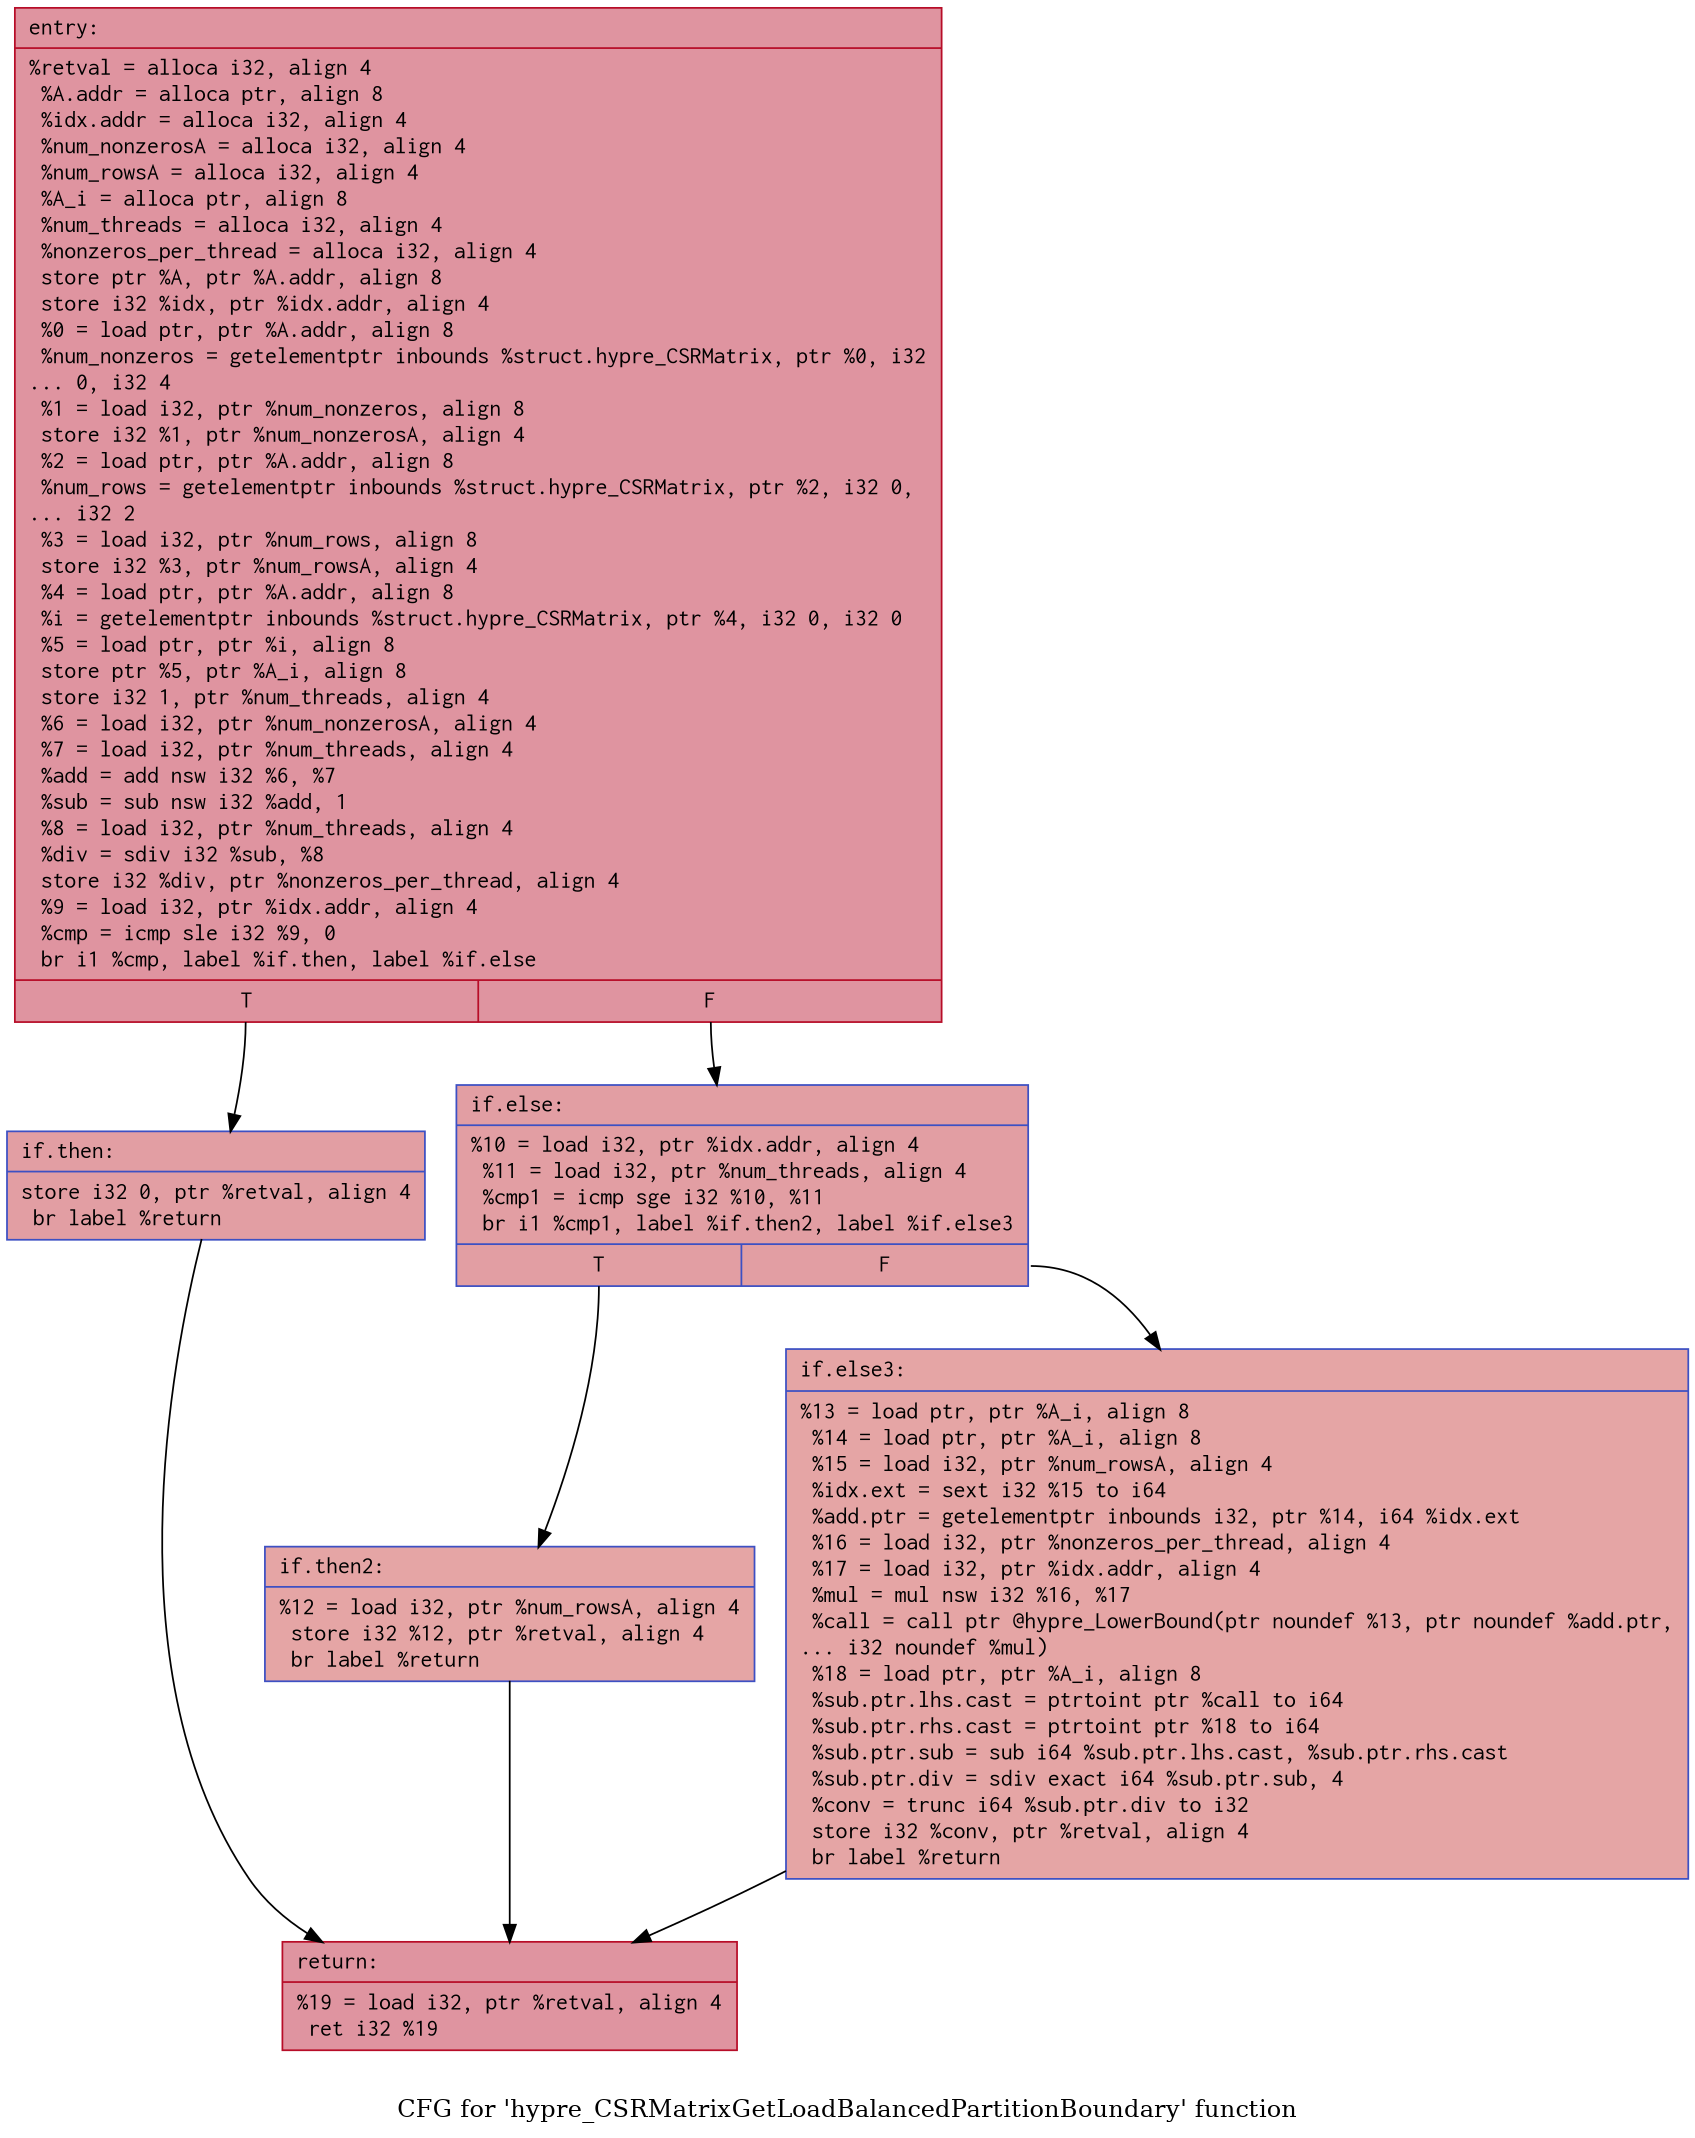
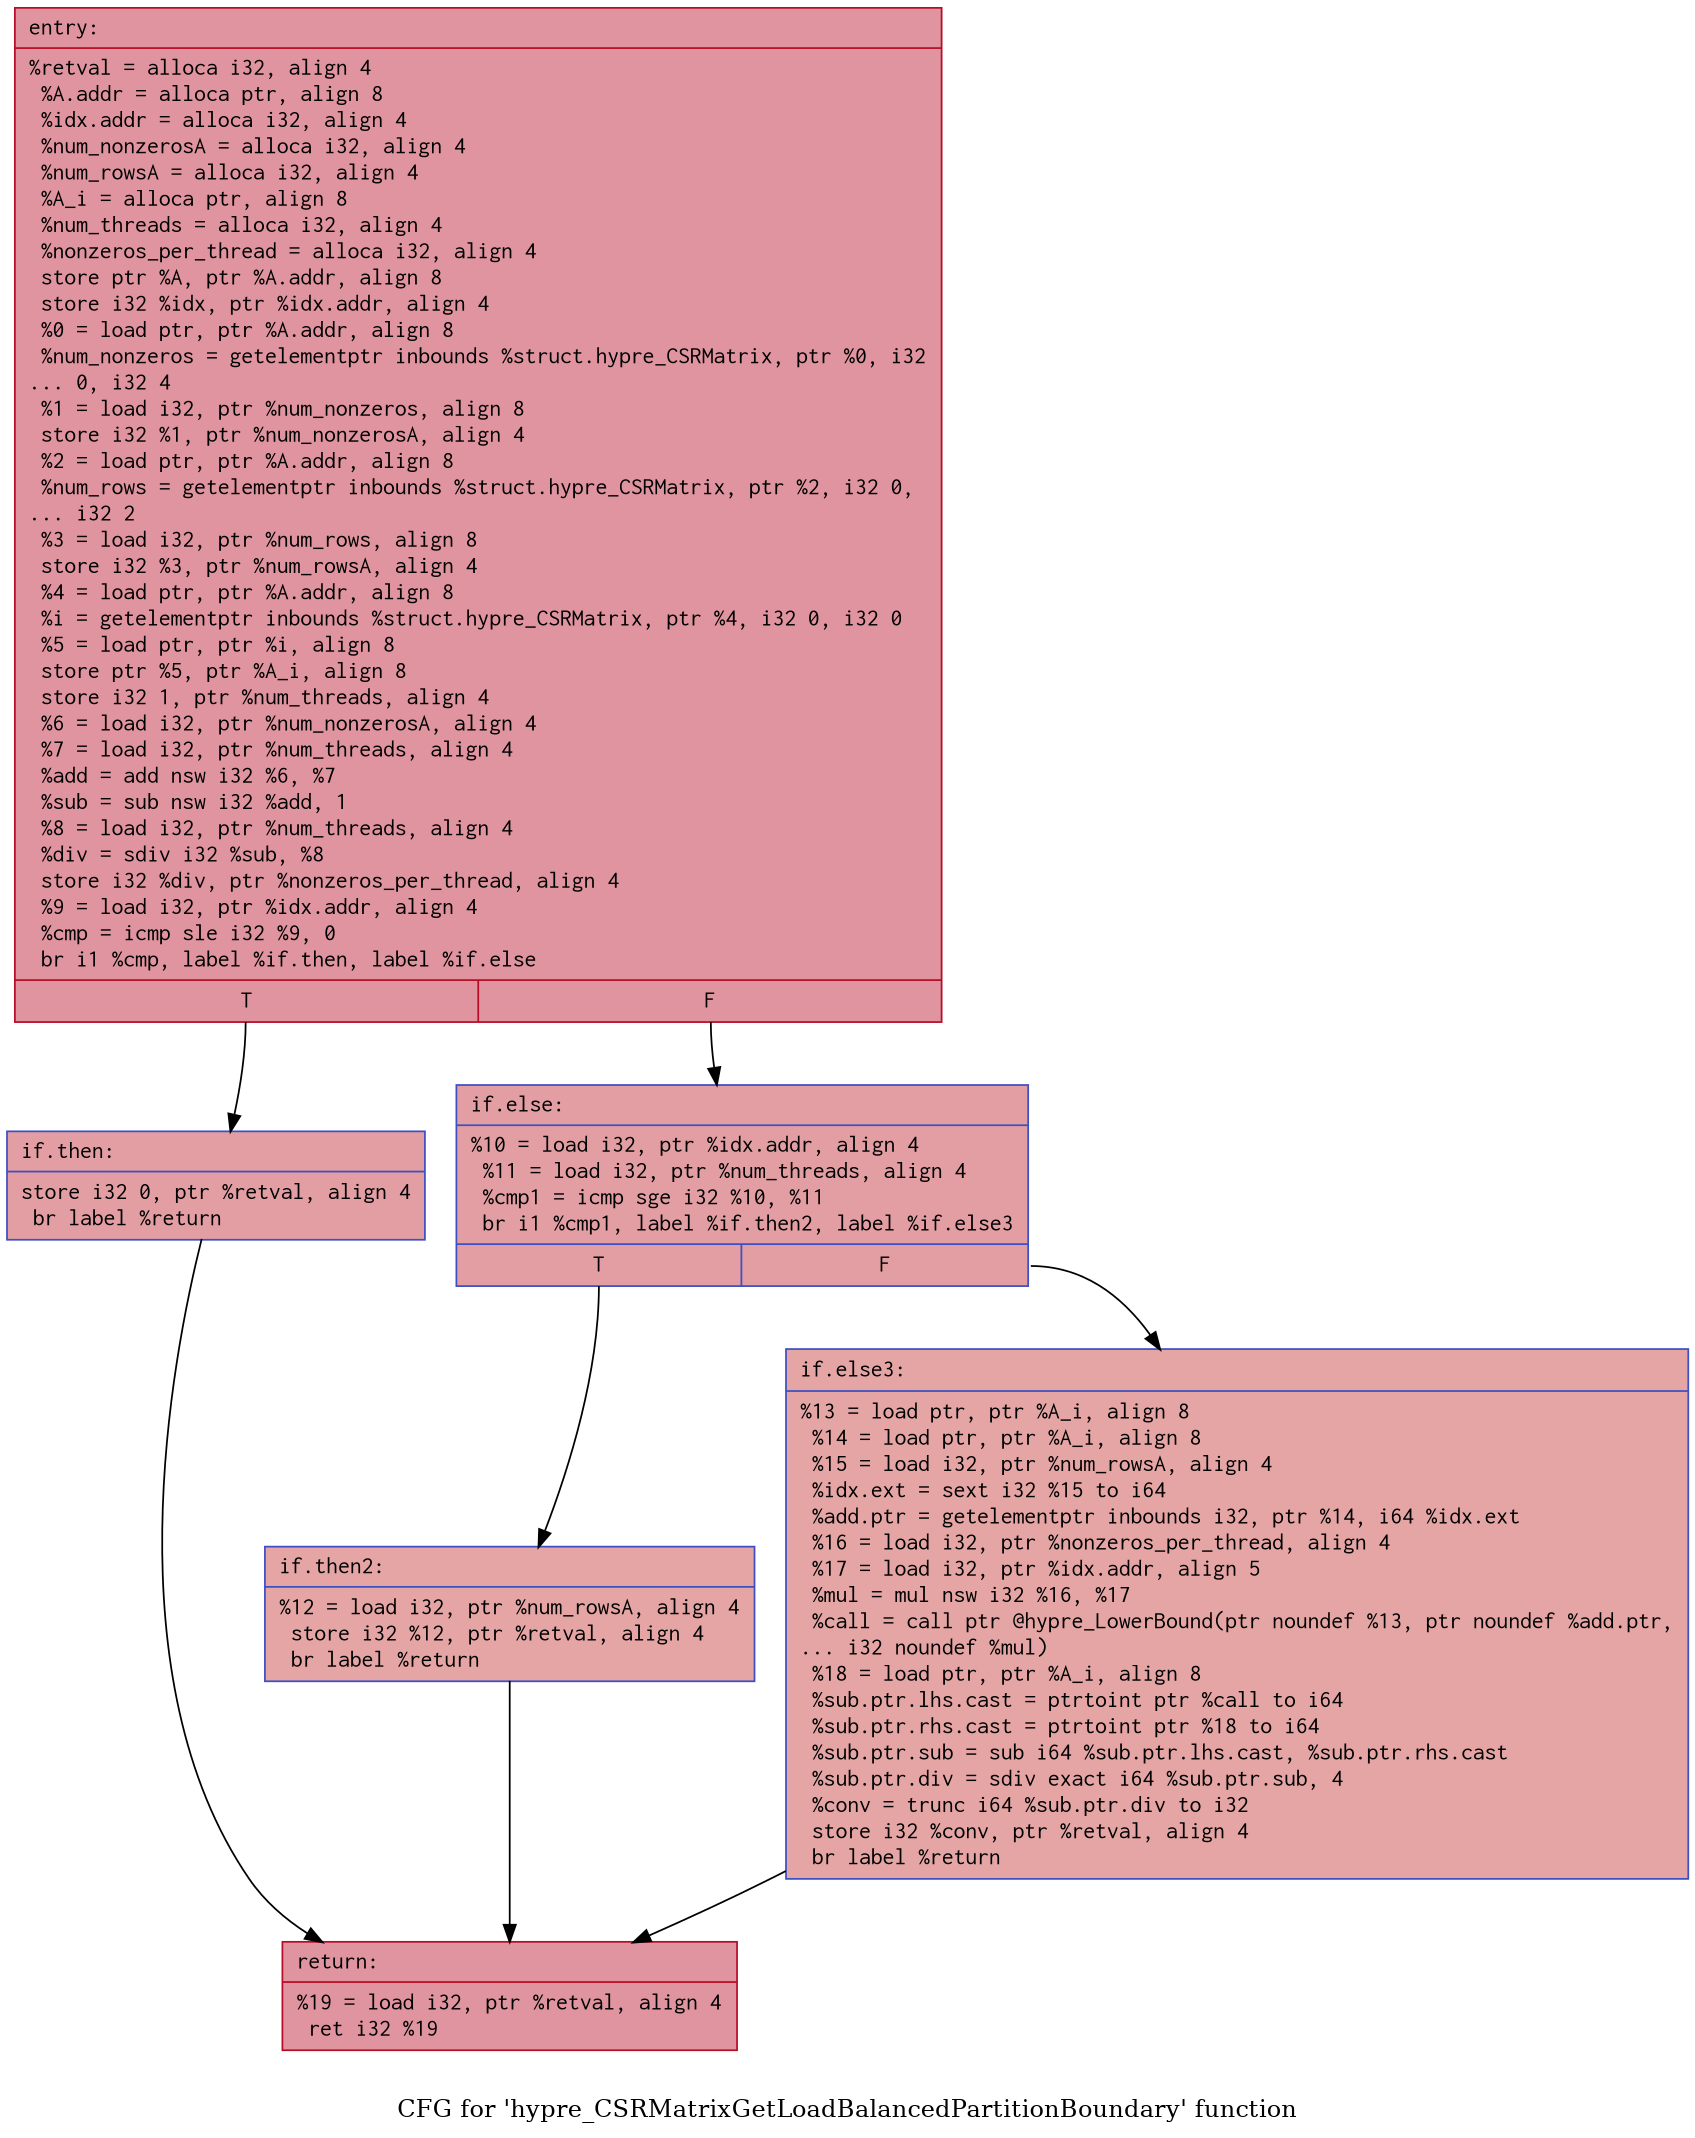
(1031, 1569) -> (1031, 1569)
